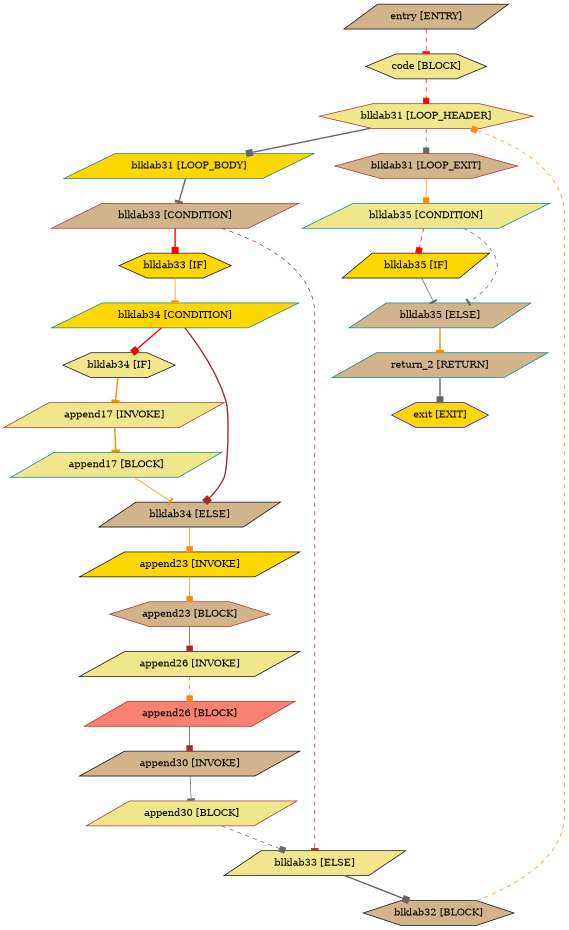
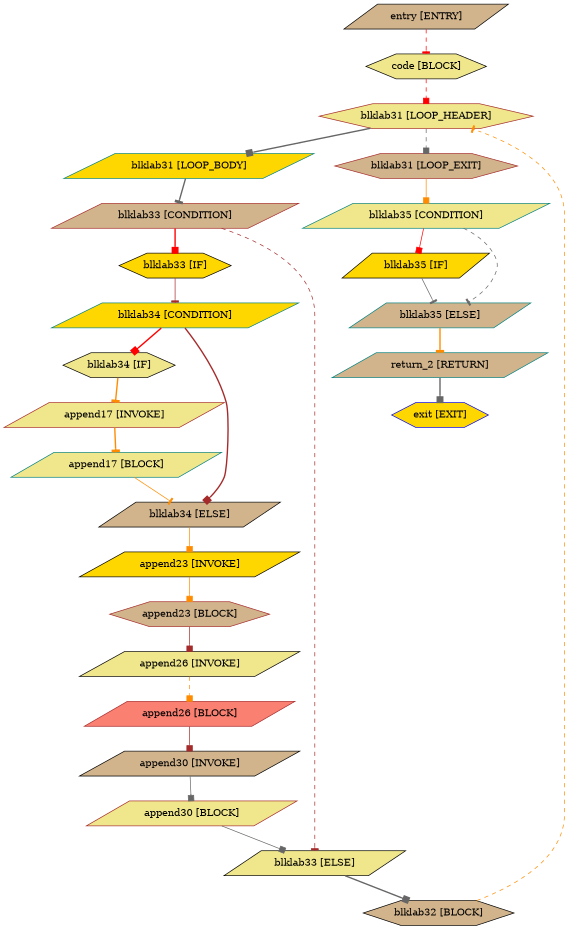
(422, 237) -> (422, 237)
(175, 289) -> (175, 289)
(564, 516) -> (564, 516)
(191, 787) -> (191, 787)
(250, 837) -> (250, 837)
